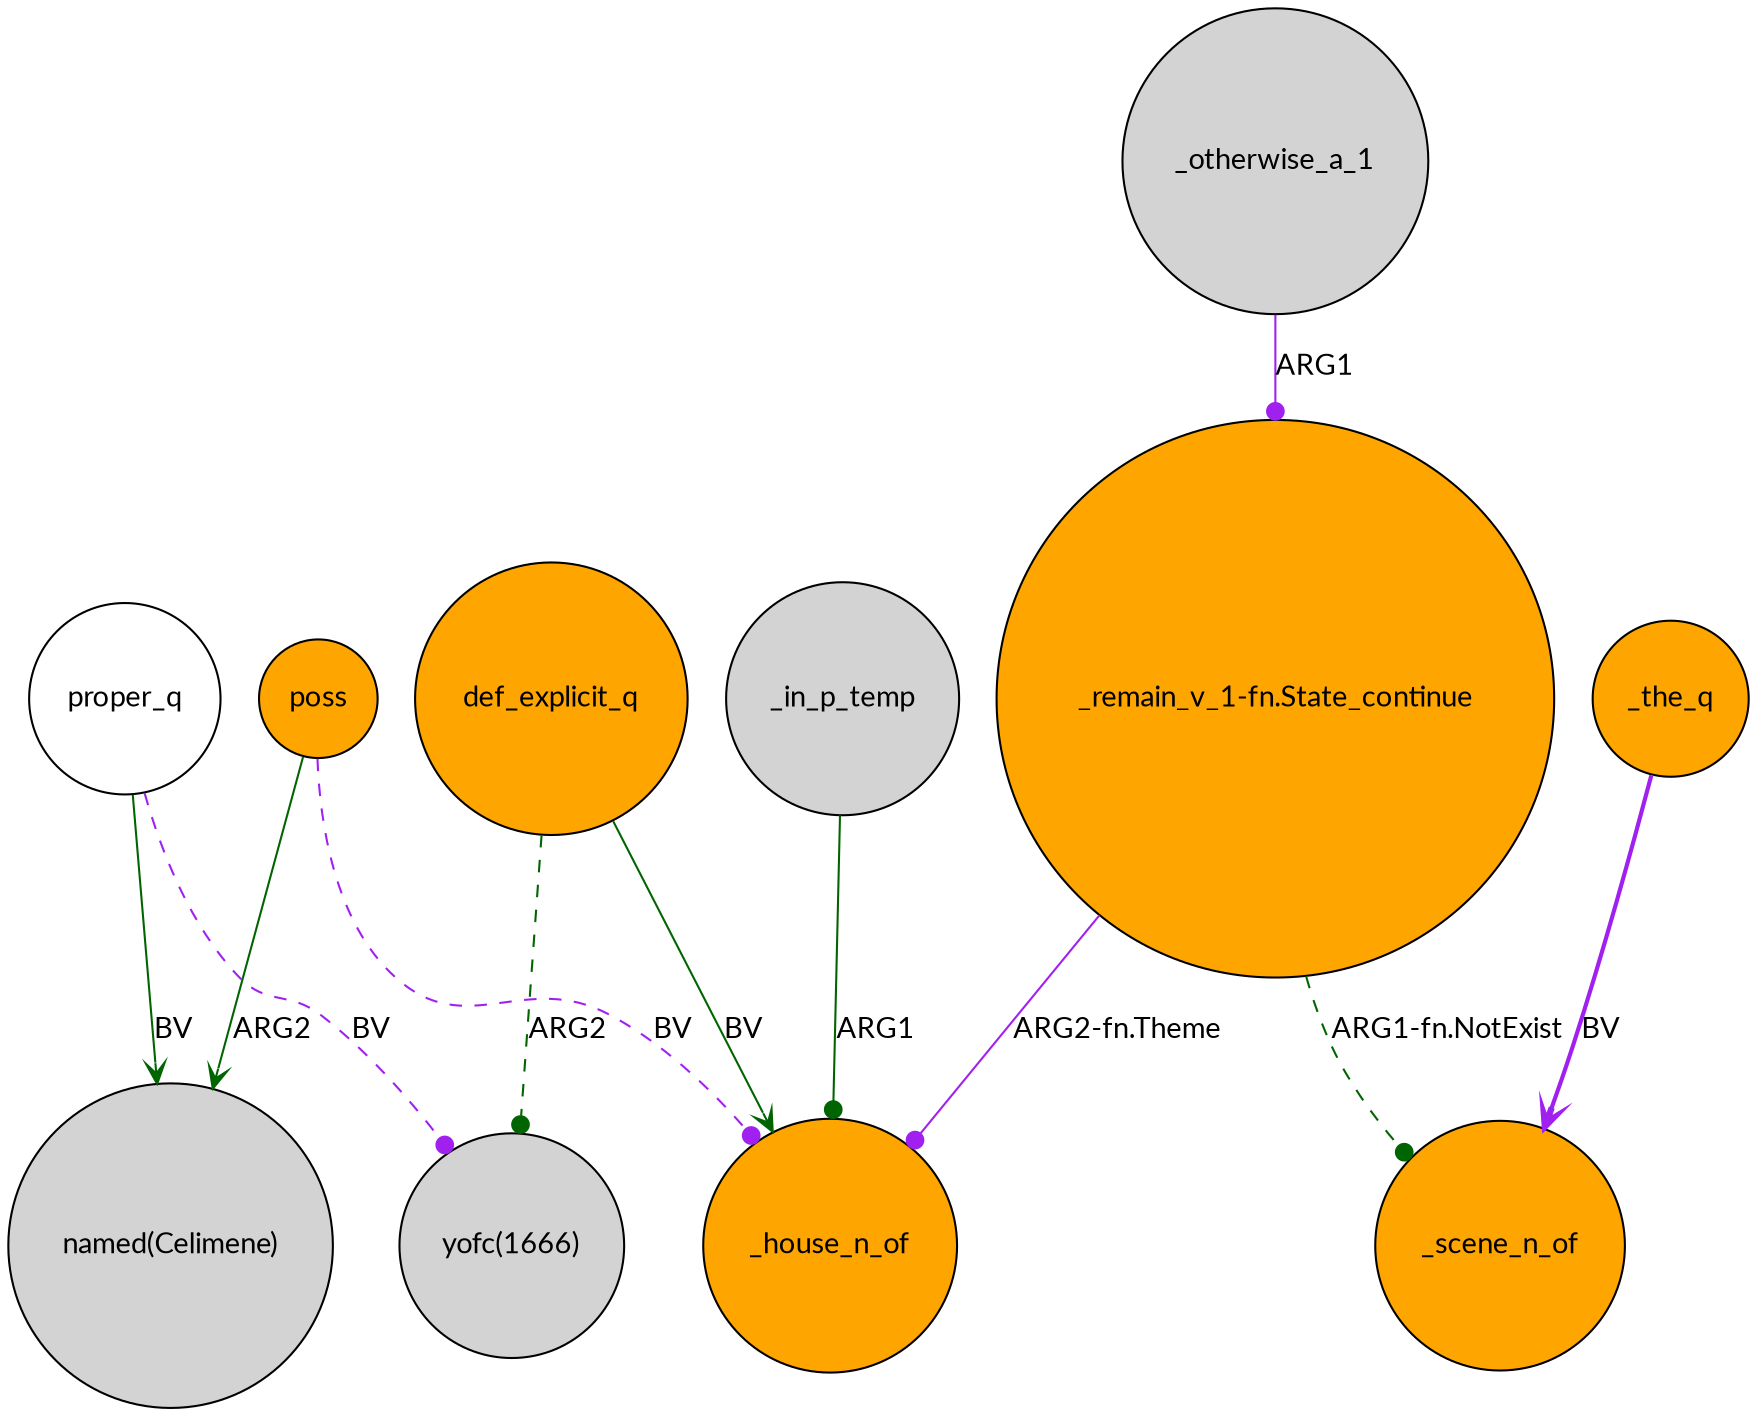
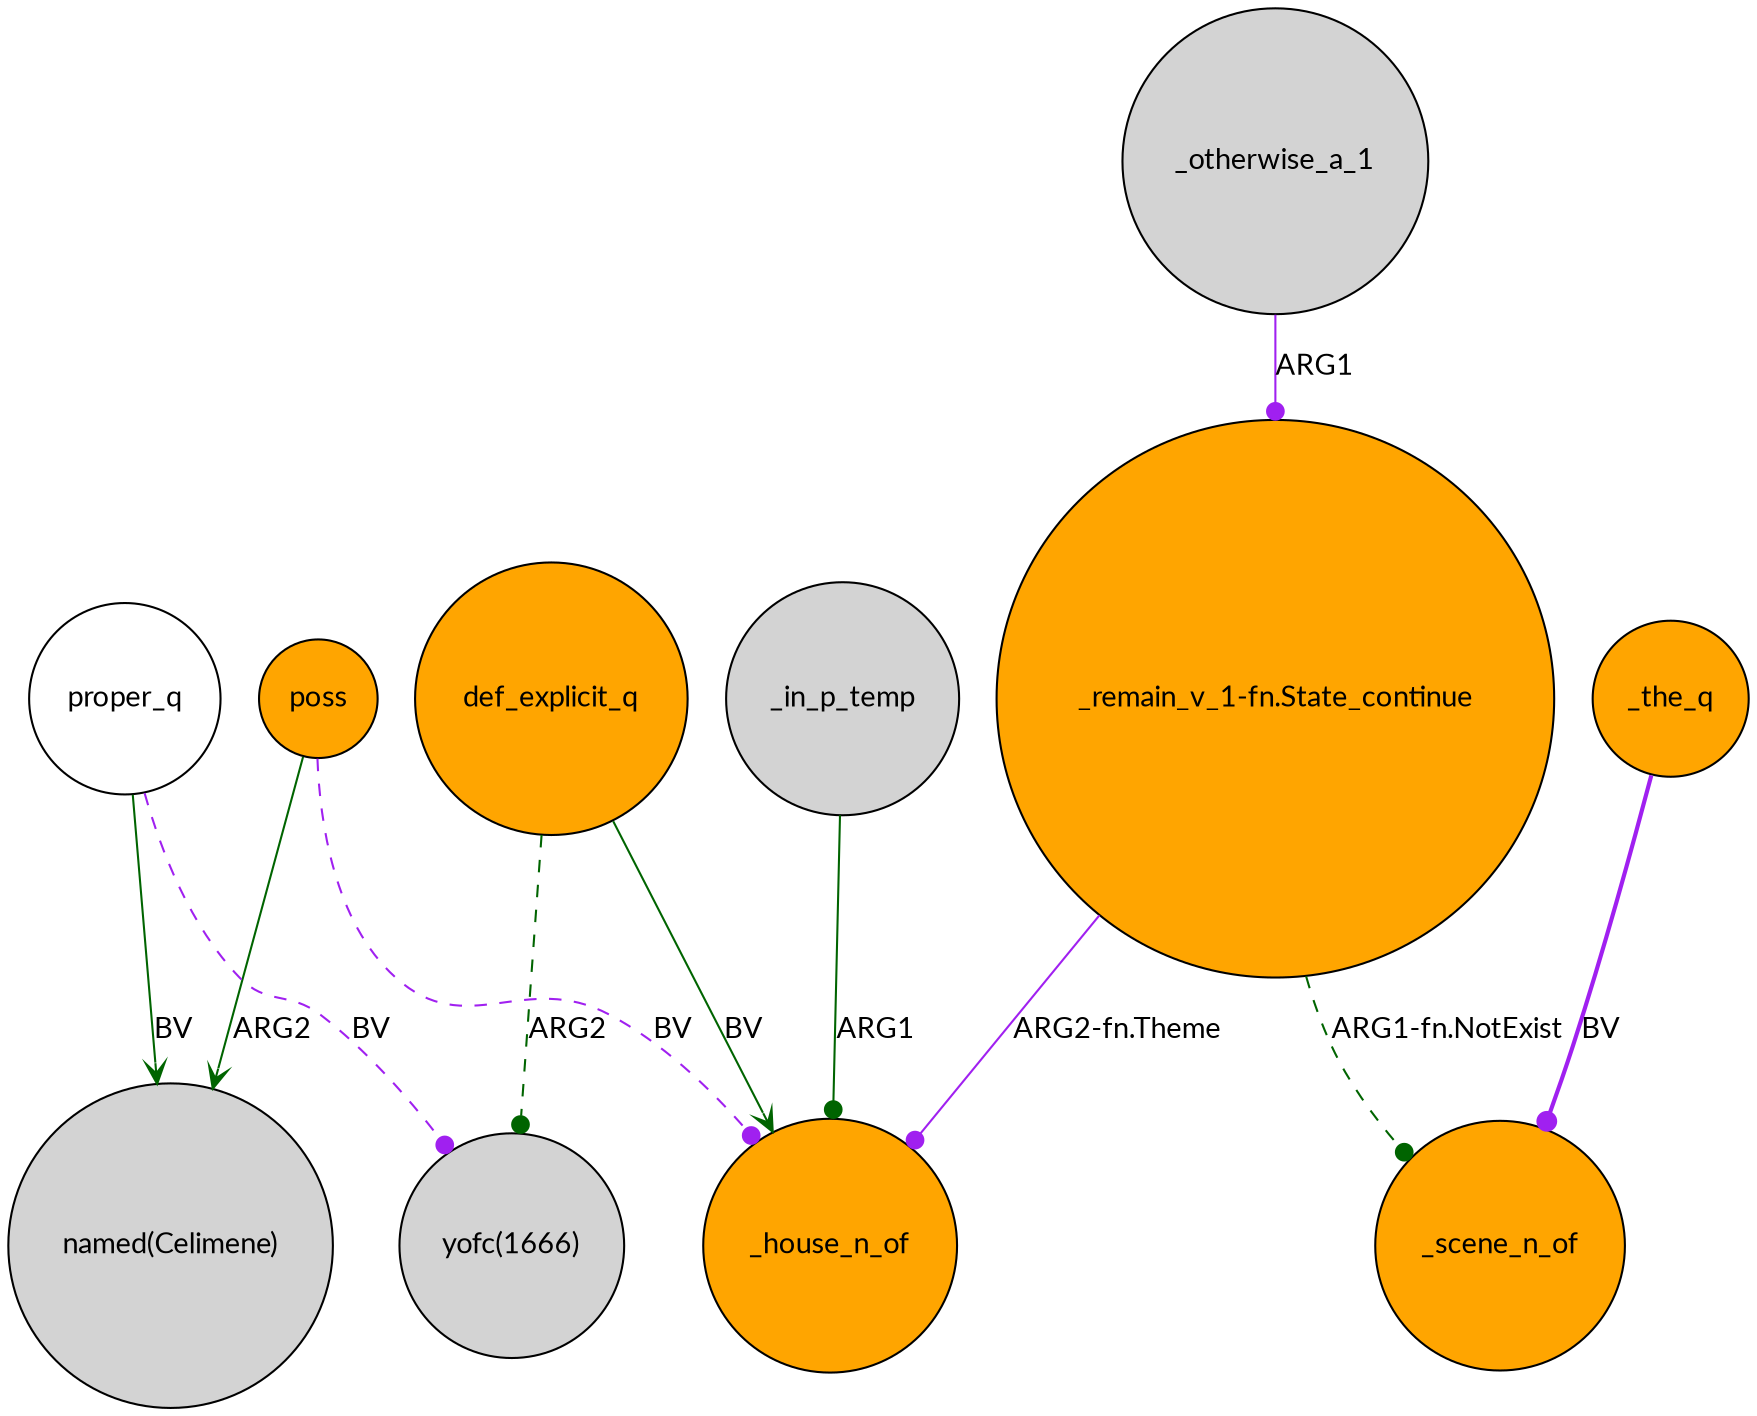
(1604, 945) -> (1604, 945)
